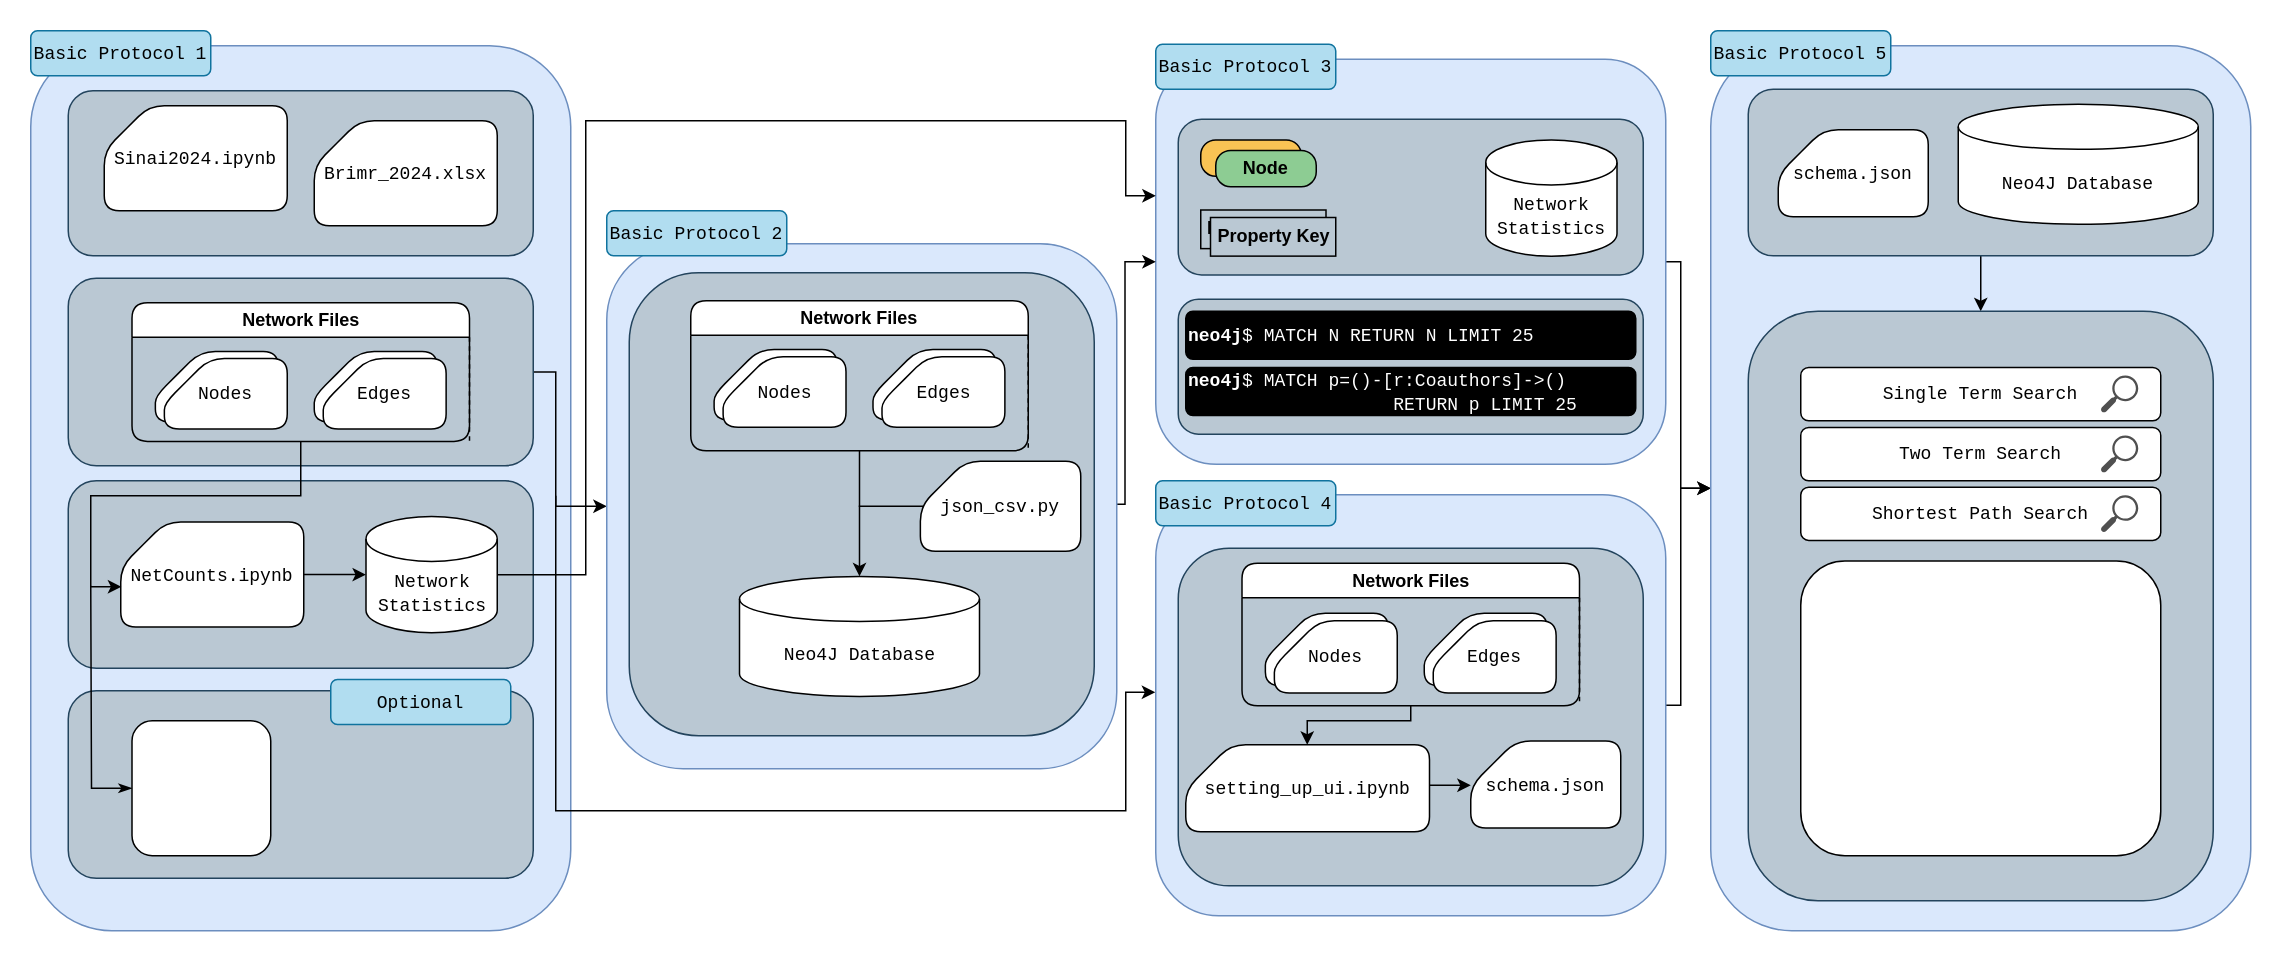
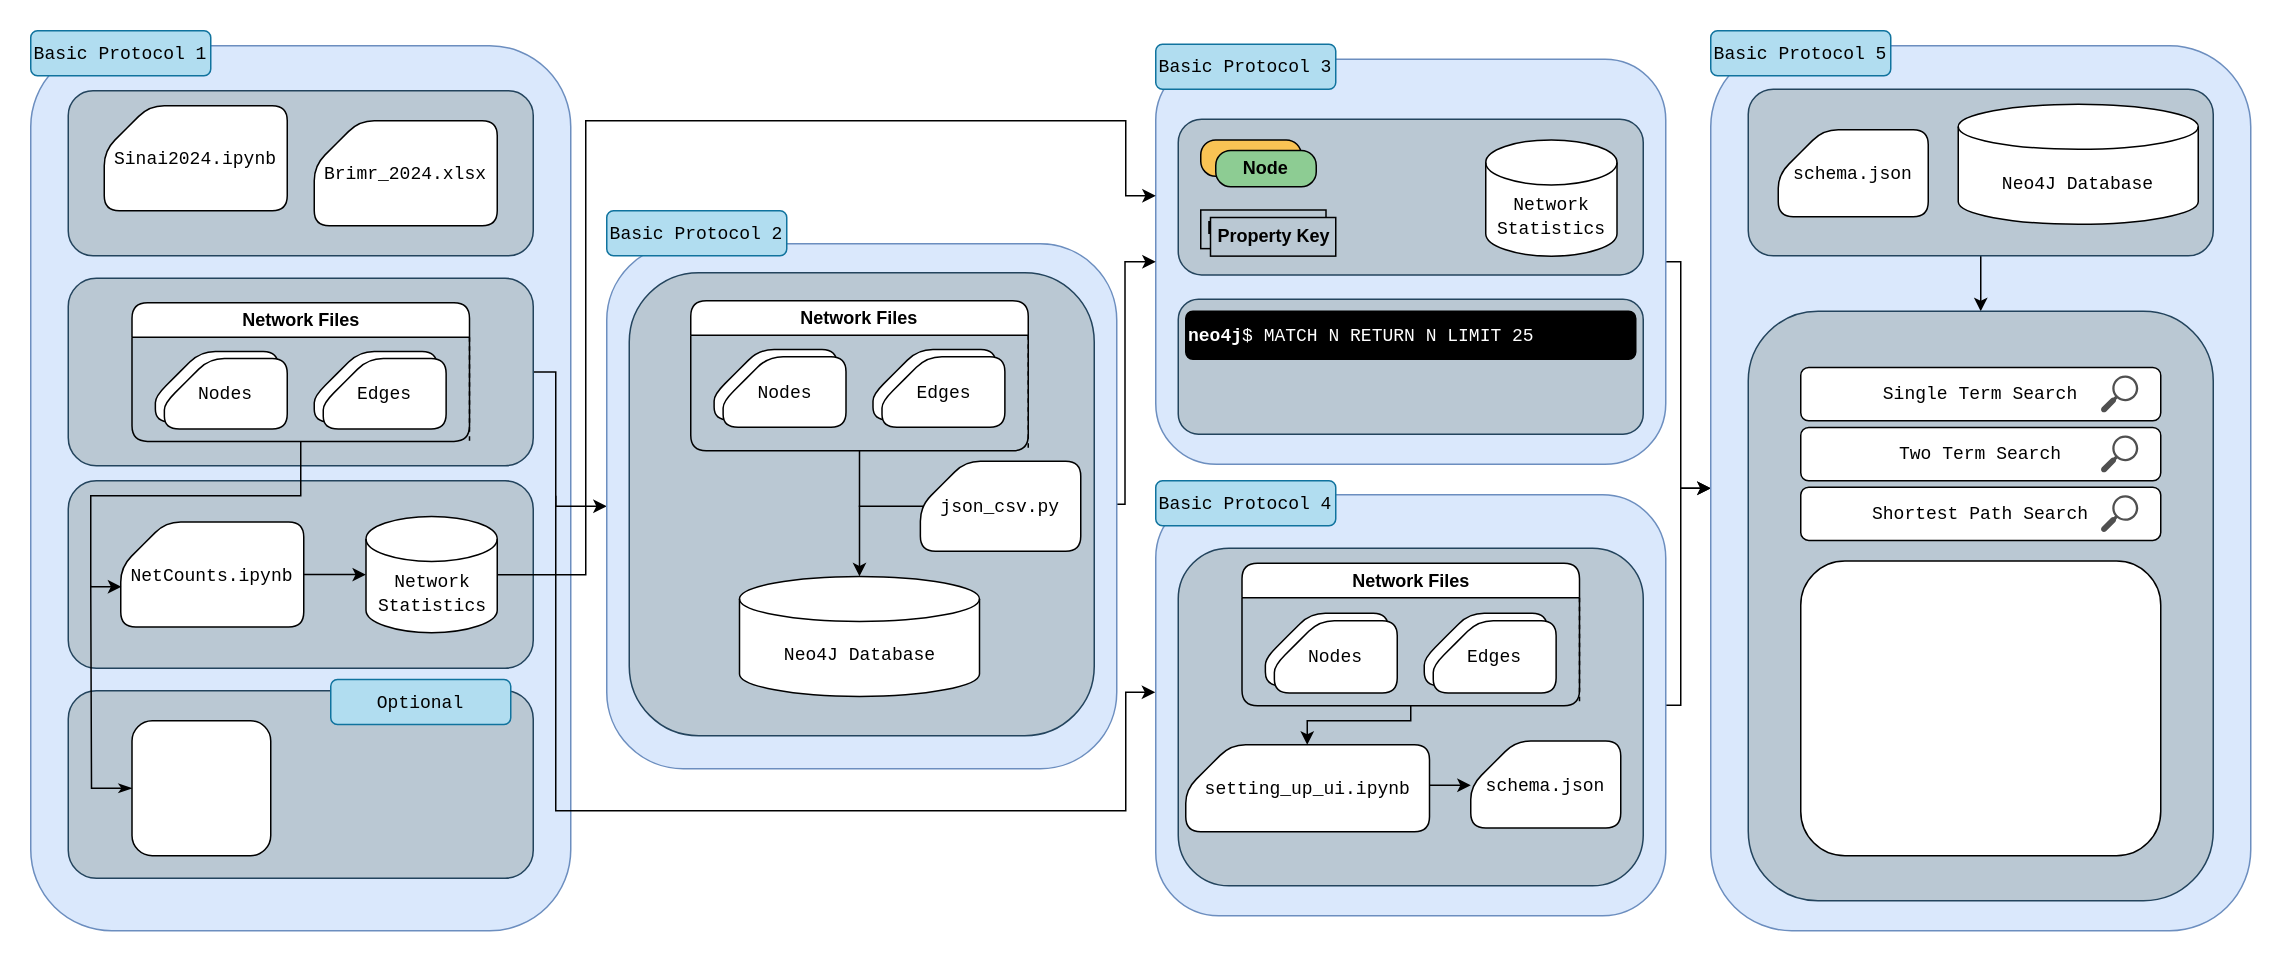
(1411, 392) -> none
